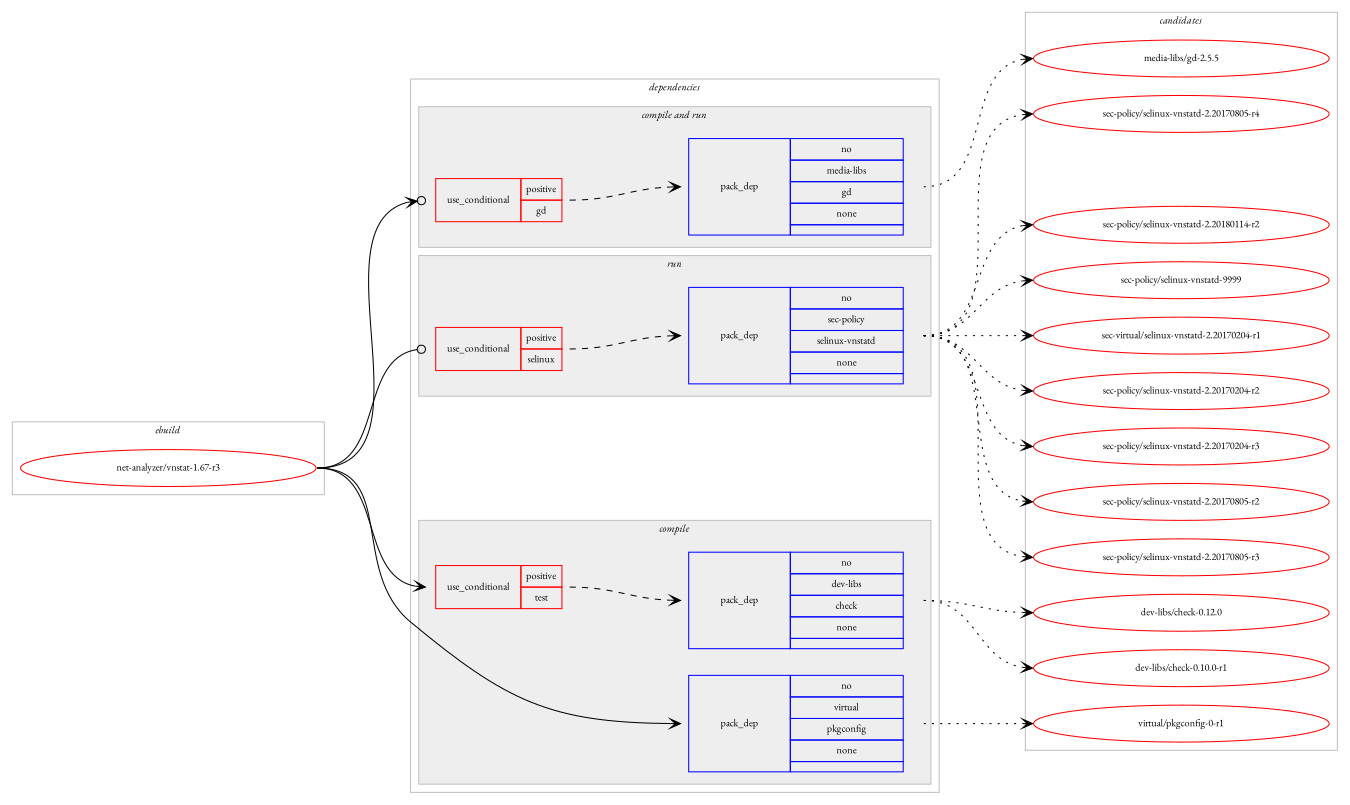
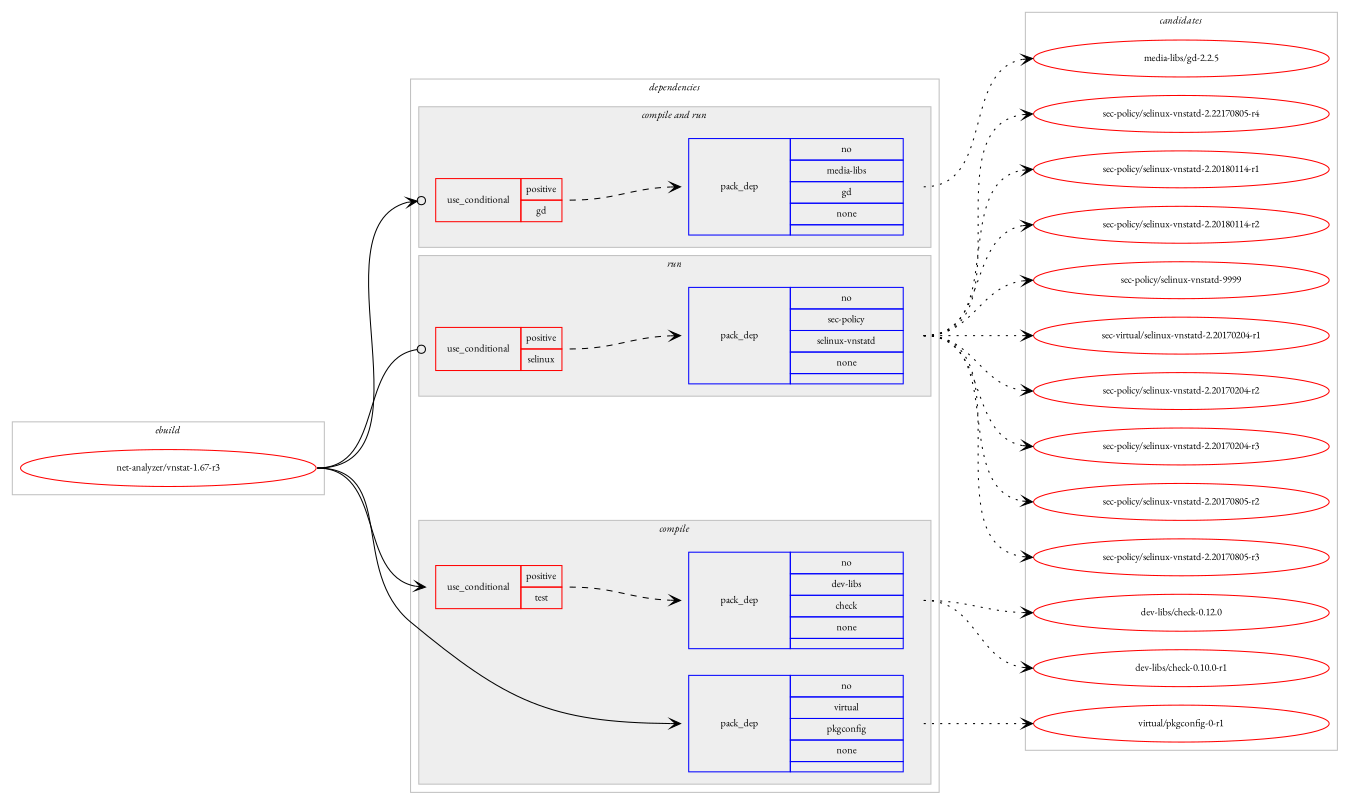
(1181, 59) -> (1181, 59)
(1181, 114) -> (1181, 114)
none -> (1181, 169)
